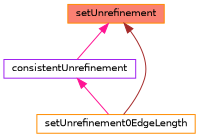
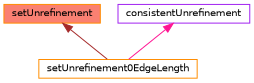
(90, 45) -> none
